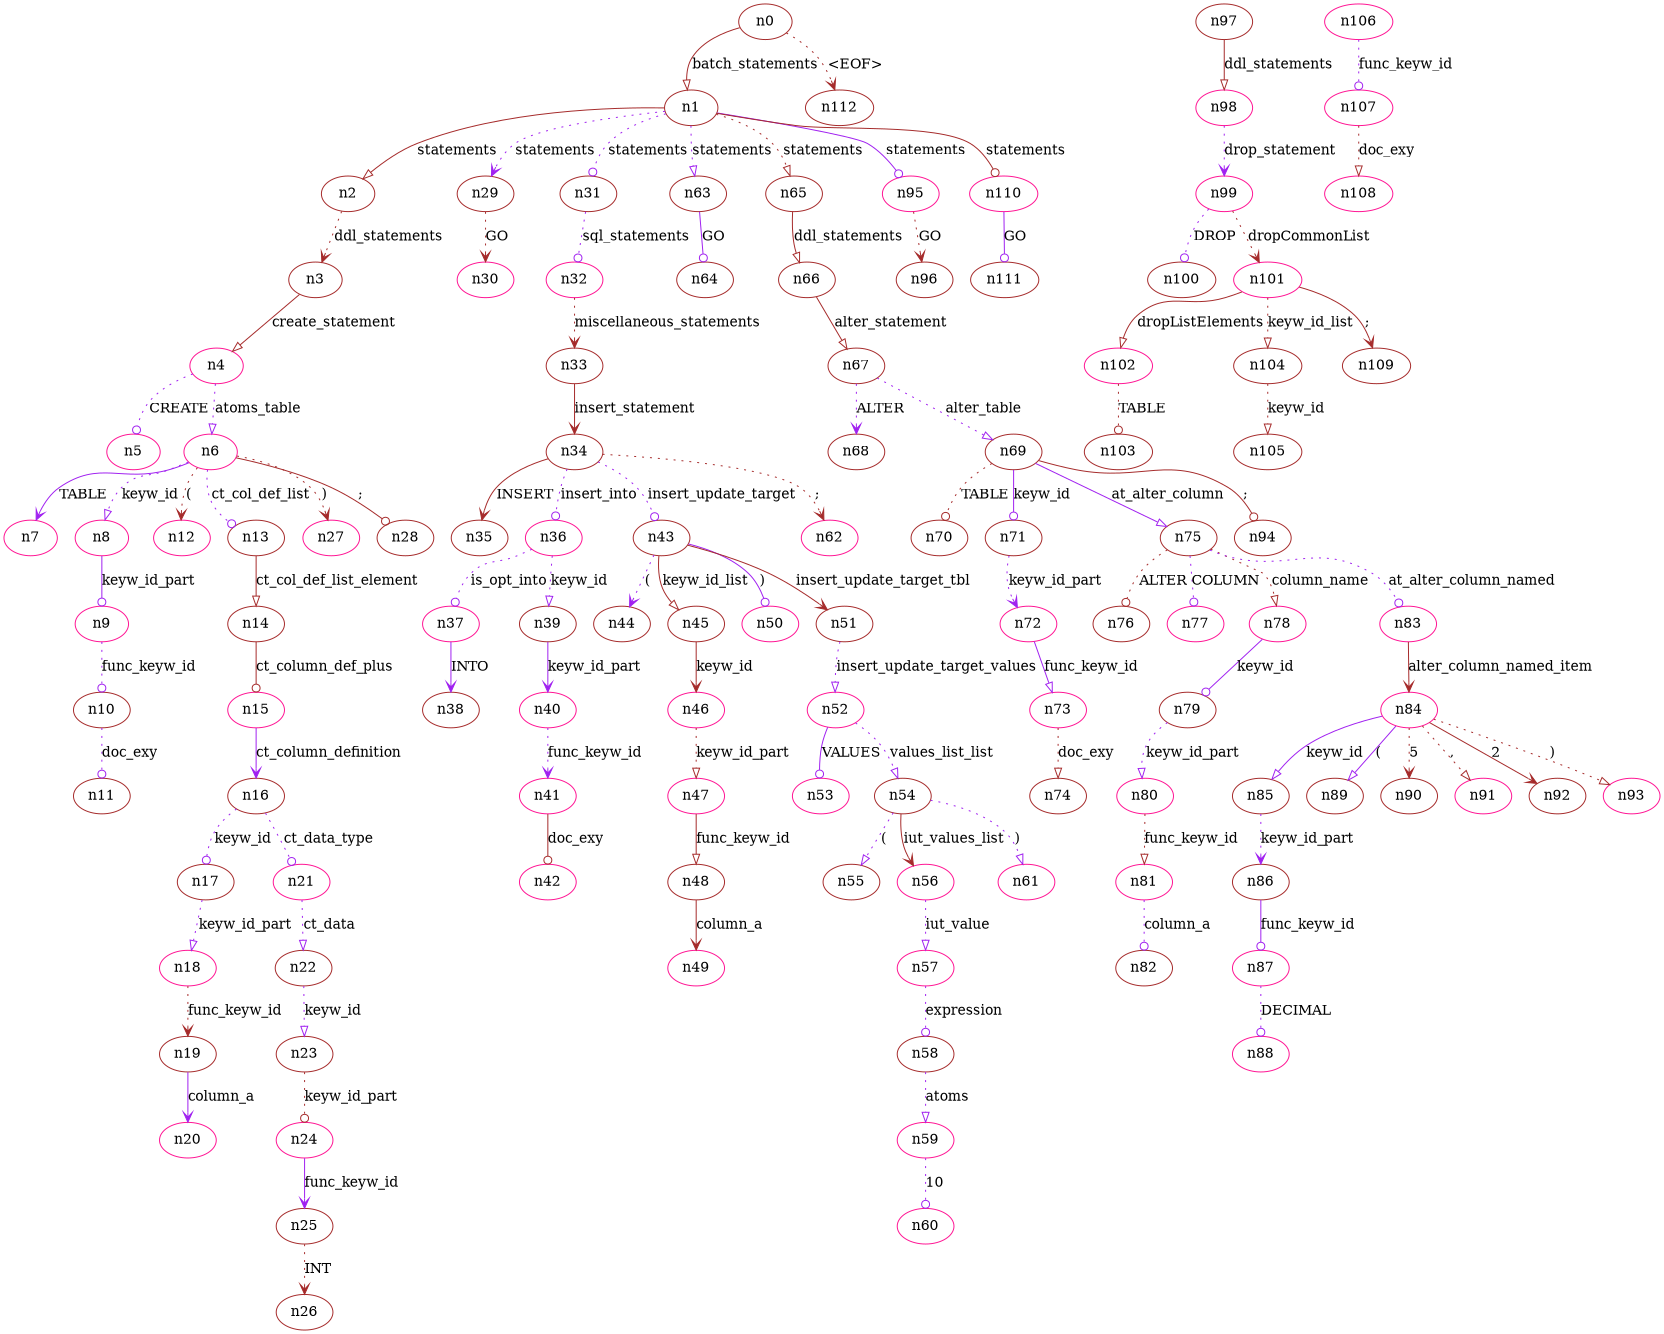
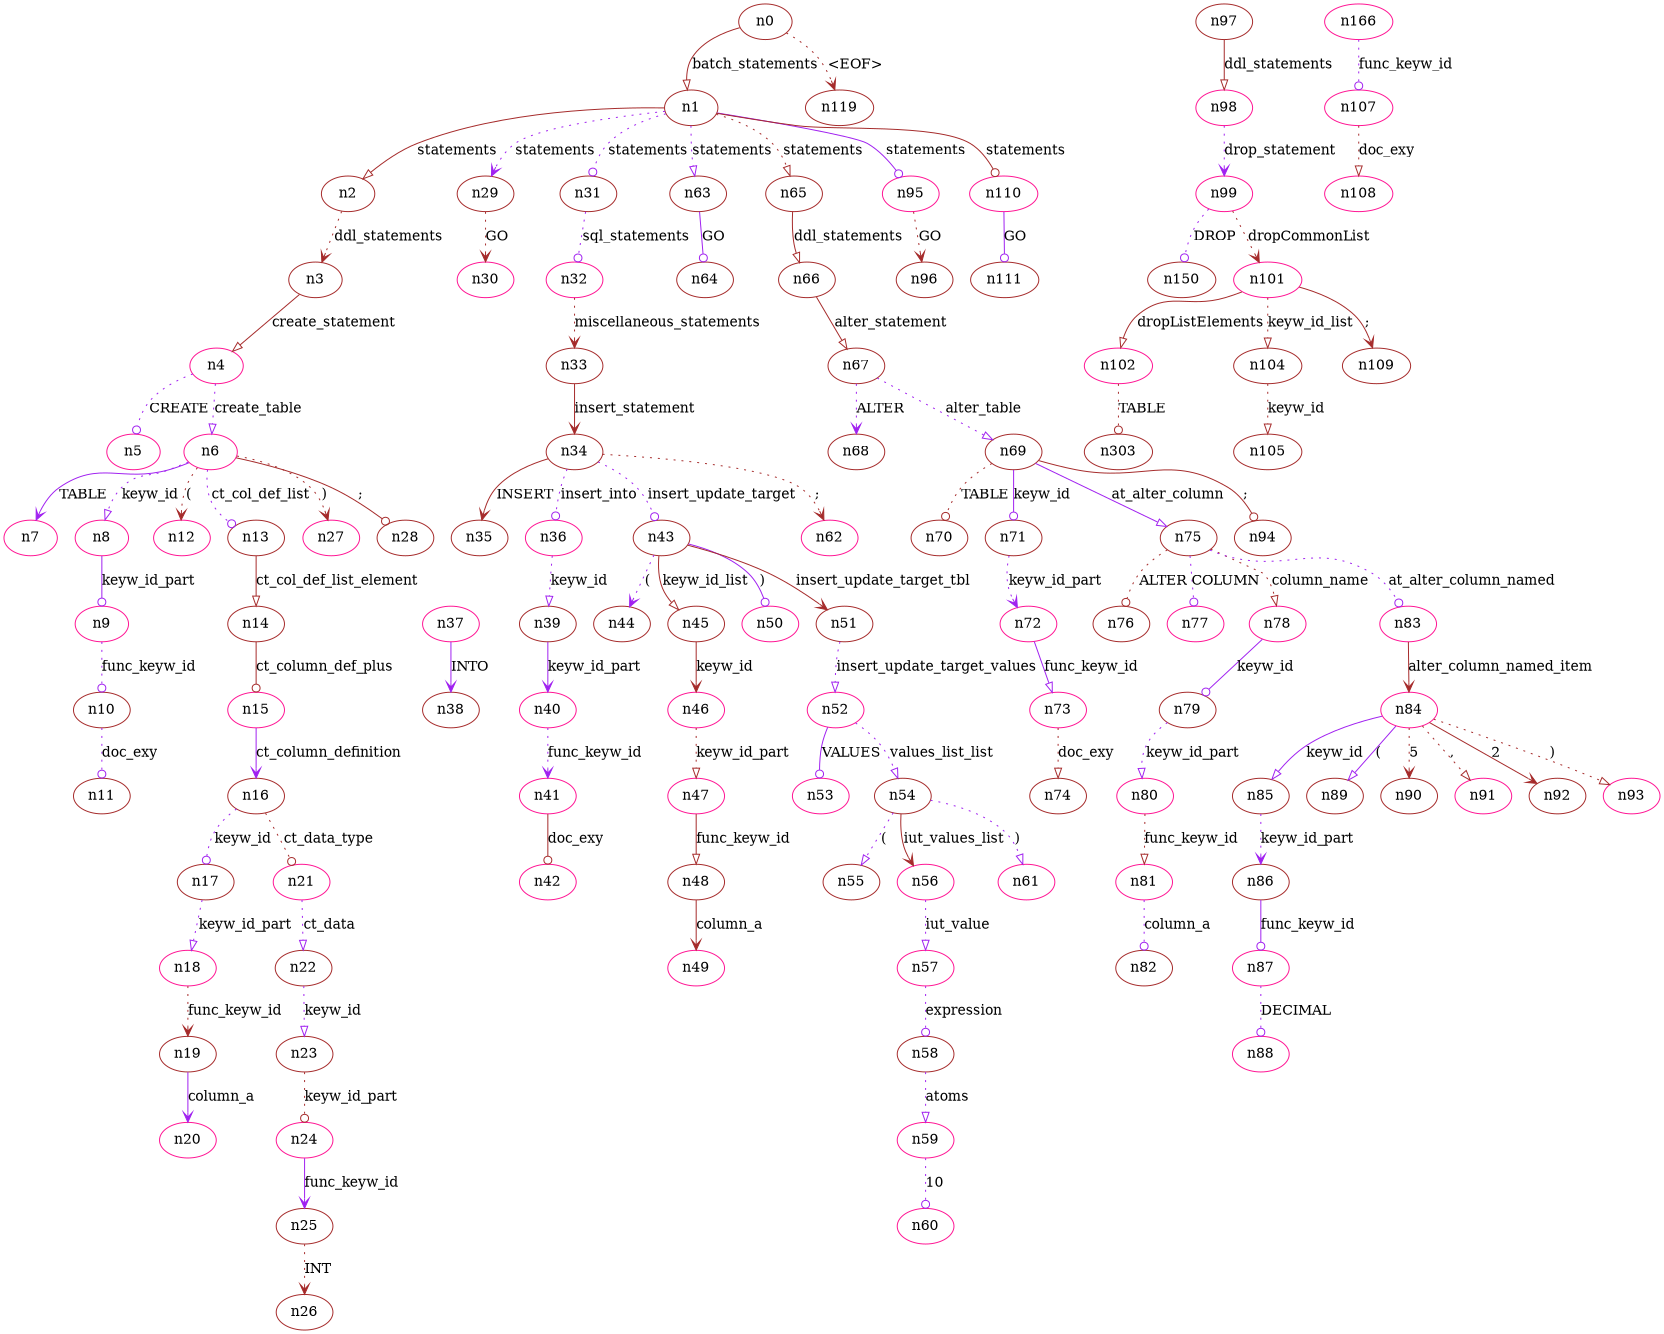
(1359, 22) -> (1359, 22)
(840, 108) -> (840, 108)
(1182, 280) -> (1182, 280)
(258, 409) -> (258, 409)
(1118, 452) -> (1118, 452)
(487, 564) -> none
(278, 835) -> (278, 835)
